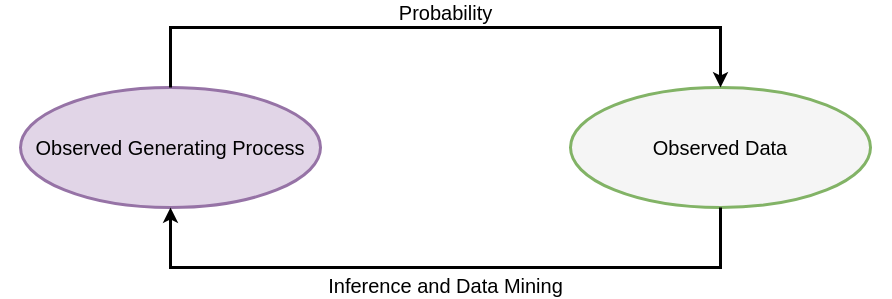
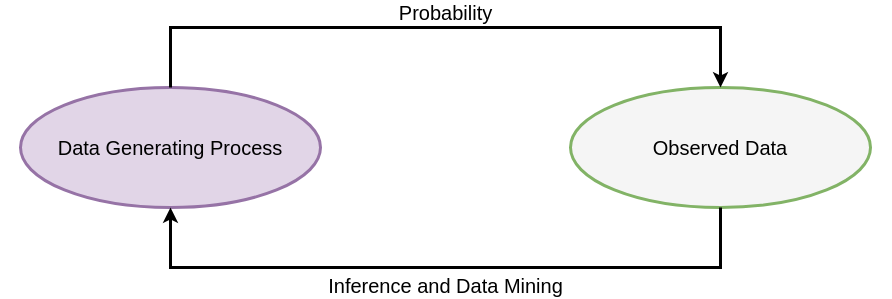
(171, 148) -> (171, 148)
